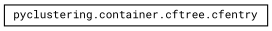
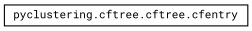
(136, 15) -> (126, 15)
